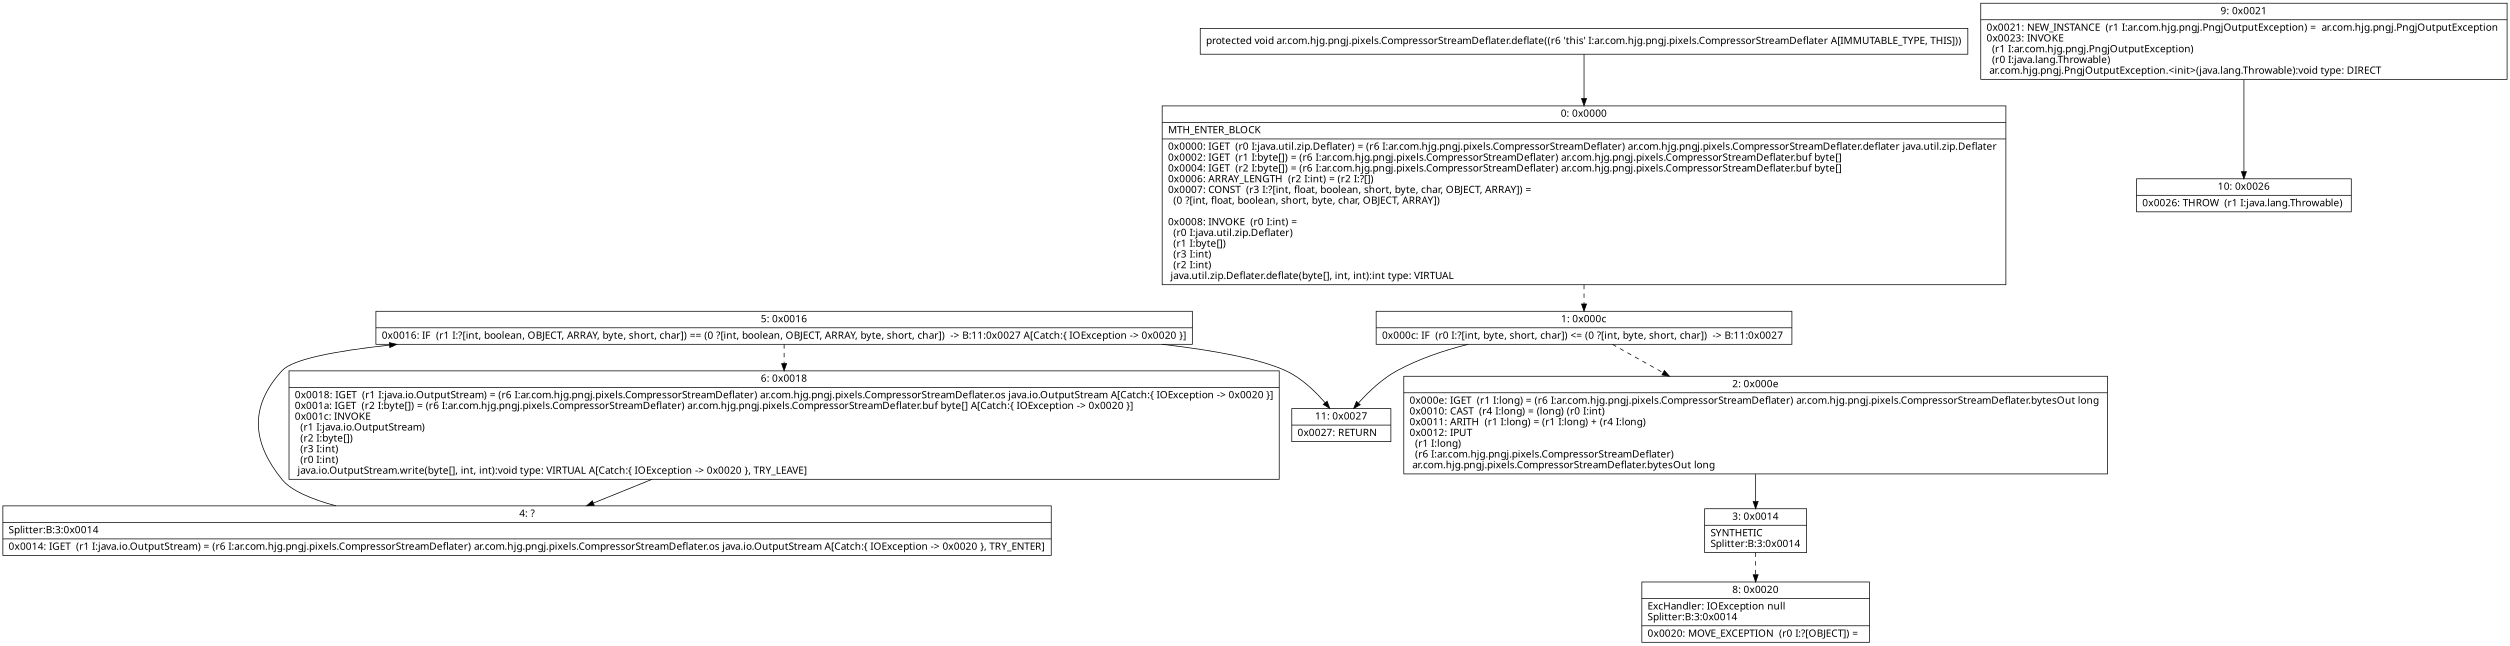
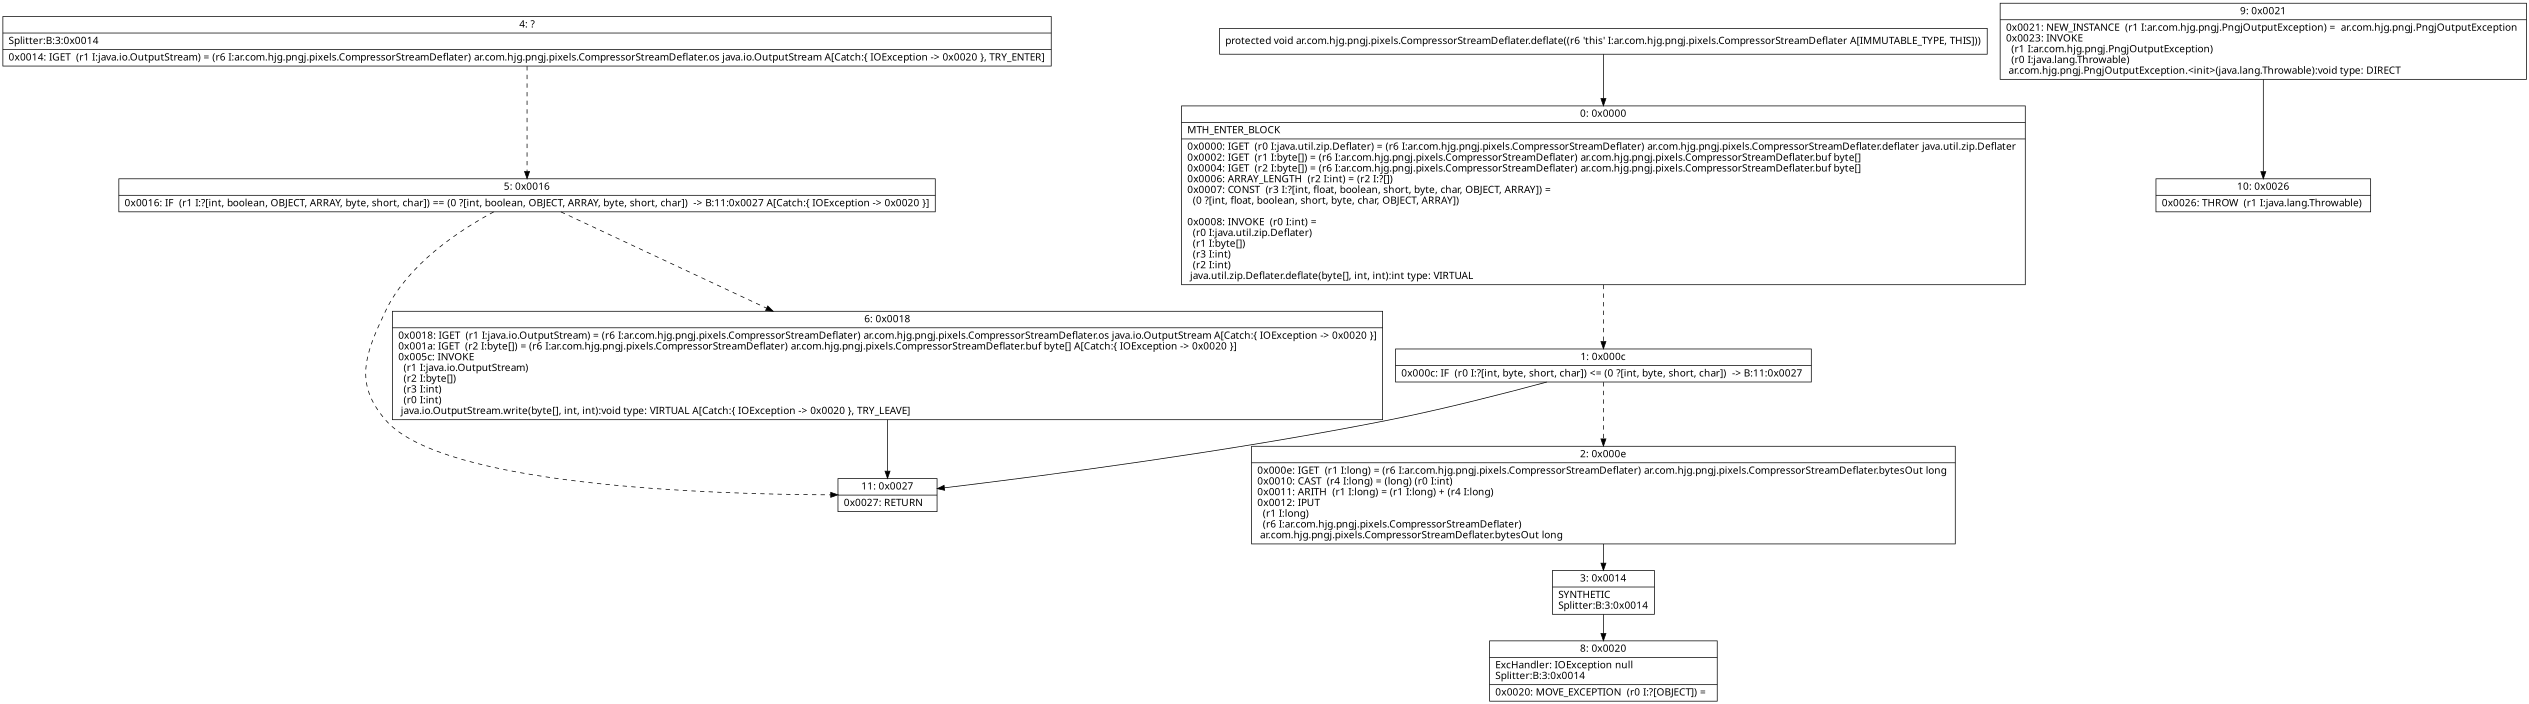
(1250, 359) -> (471, 461)
(263, 400) -> (527, 119)
(336, 417) -> (439, 357)
(623, 491) -> (888, 445)
(1756, 564) -> (1603, 624)
